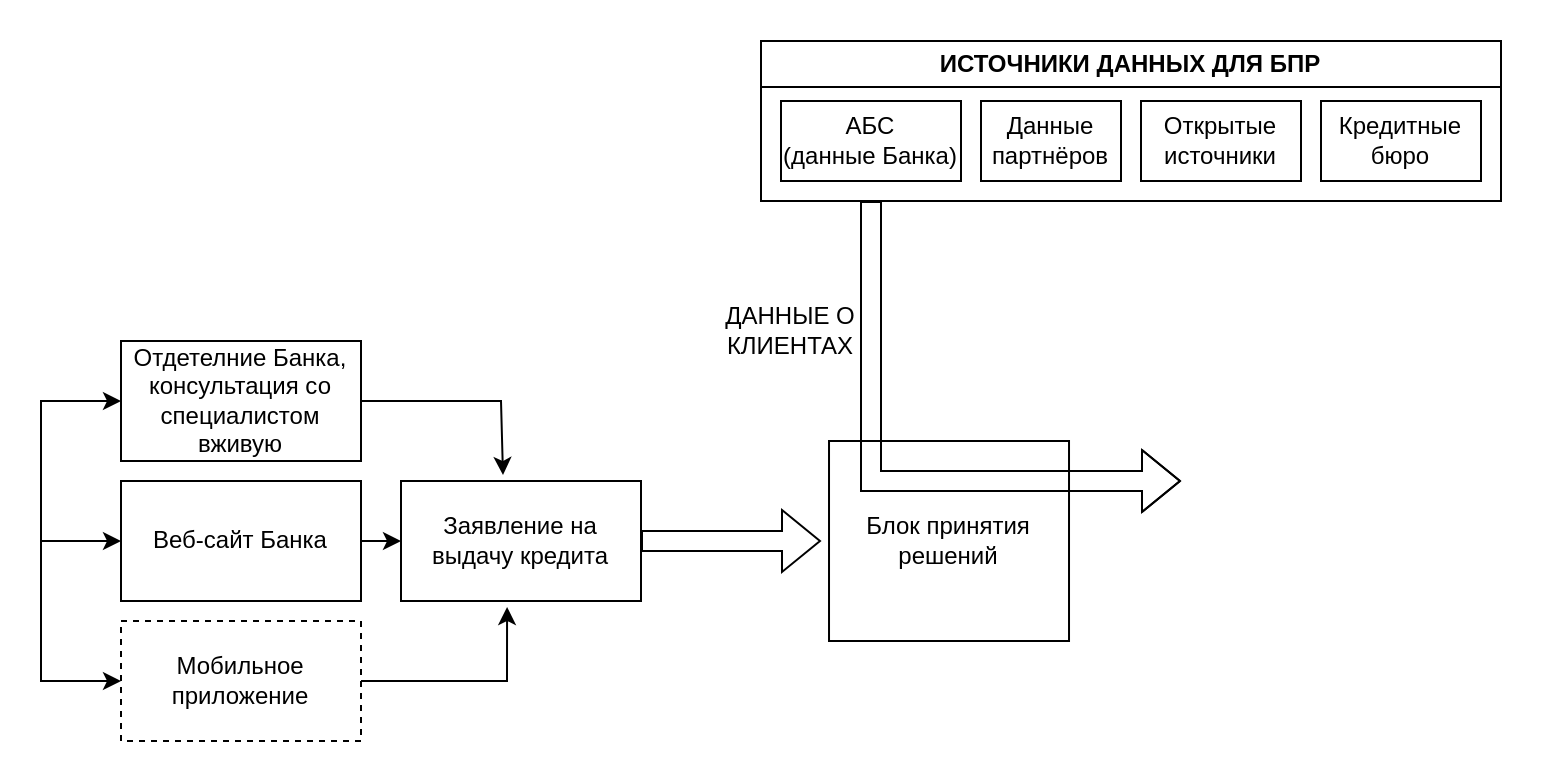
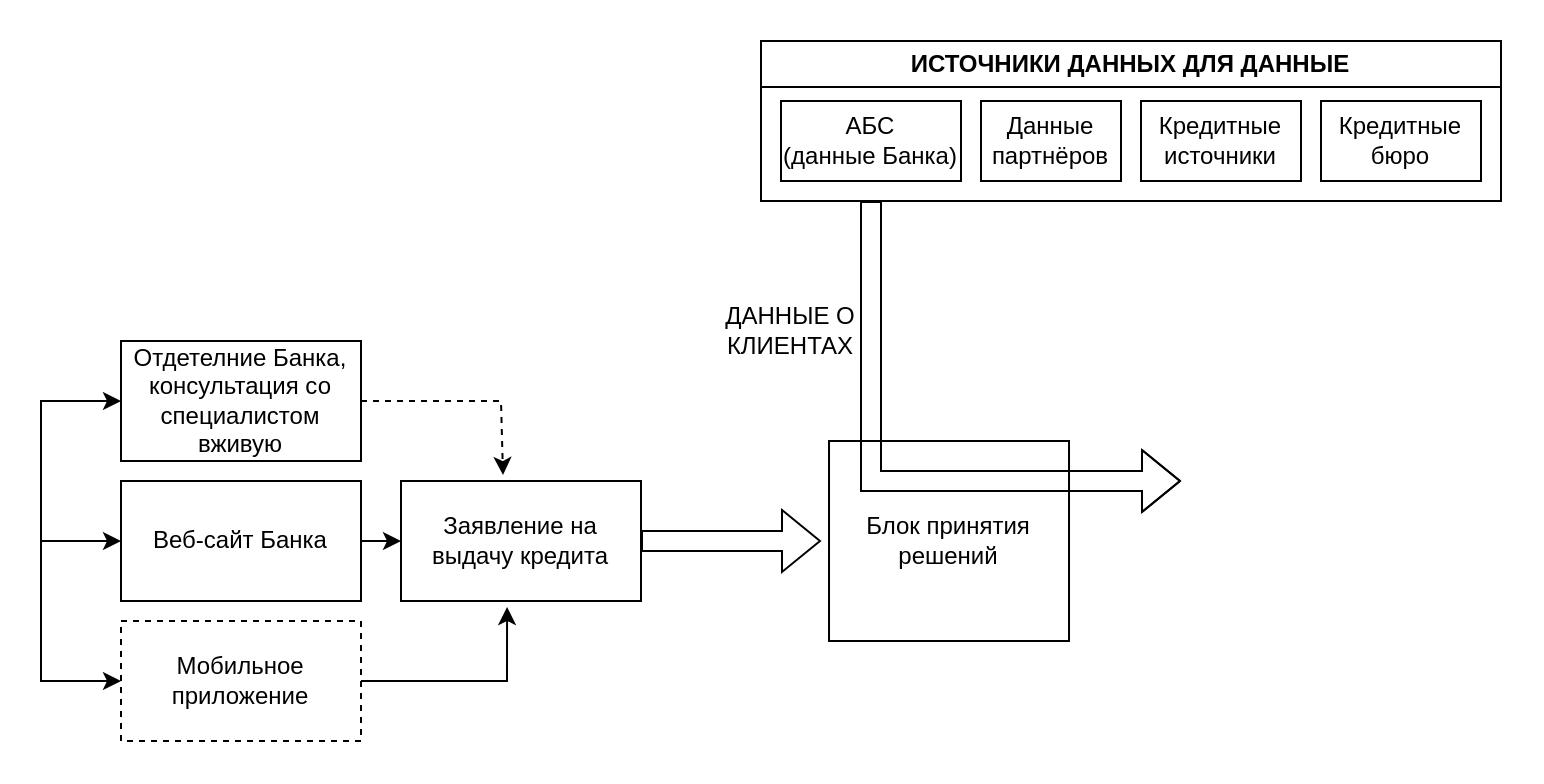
(1131, 65) -> (1131, 65)
(1221, 141) -> (1221, 141)
(463, 401) -> (463, 401)
